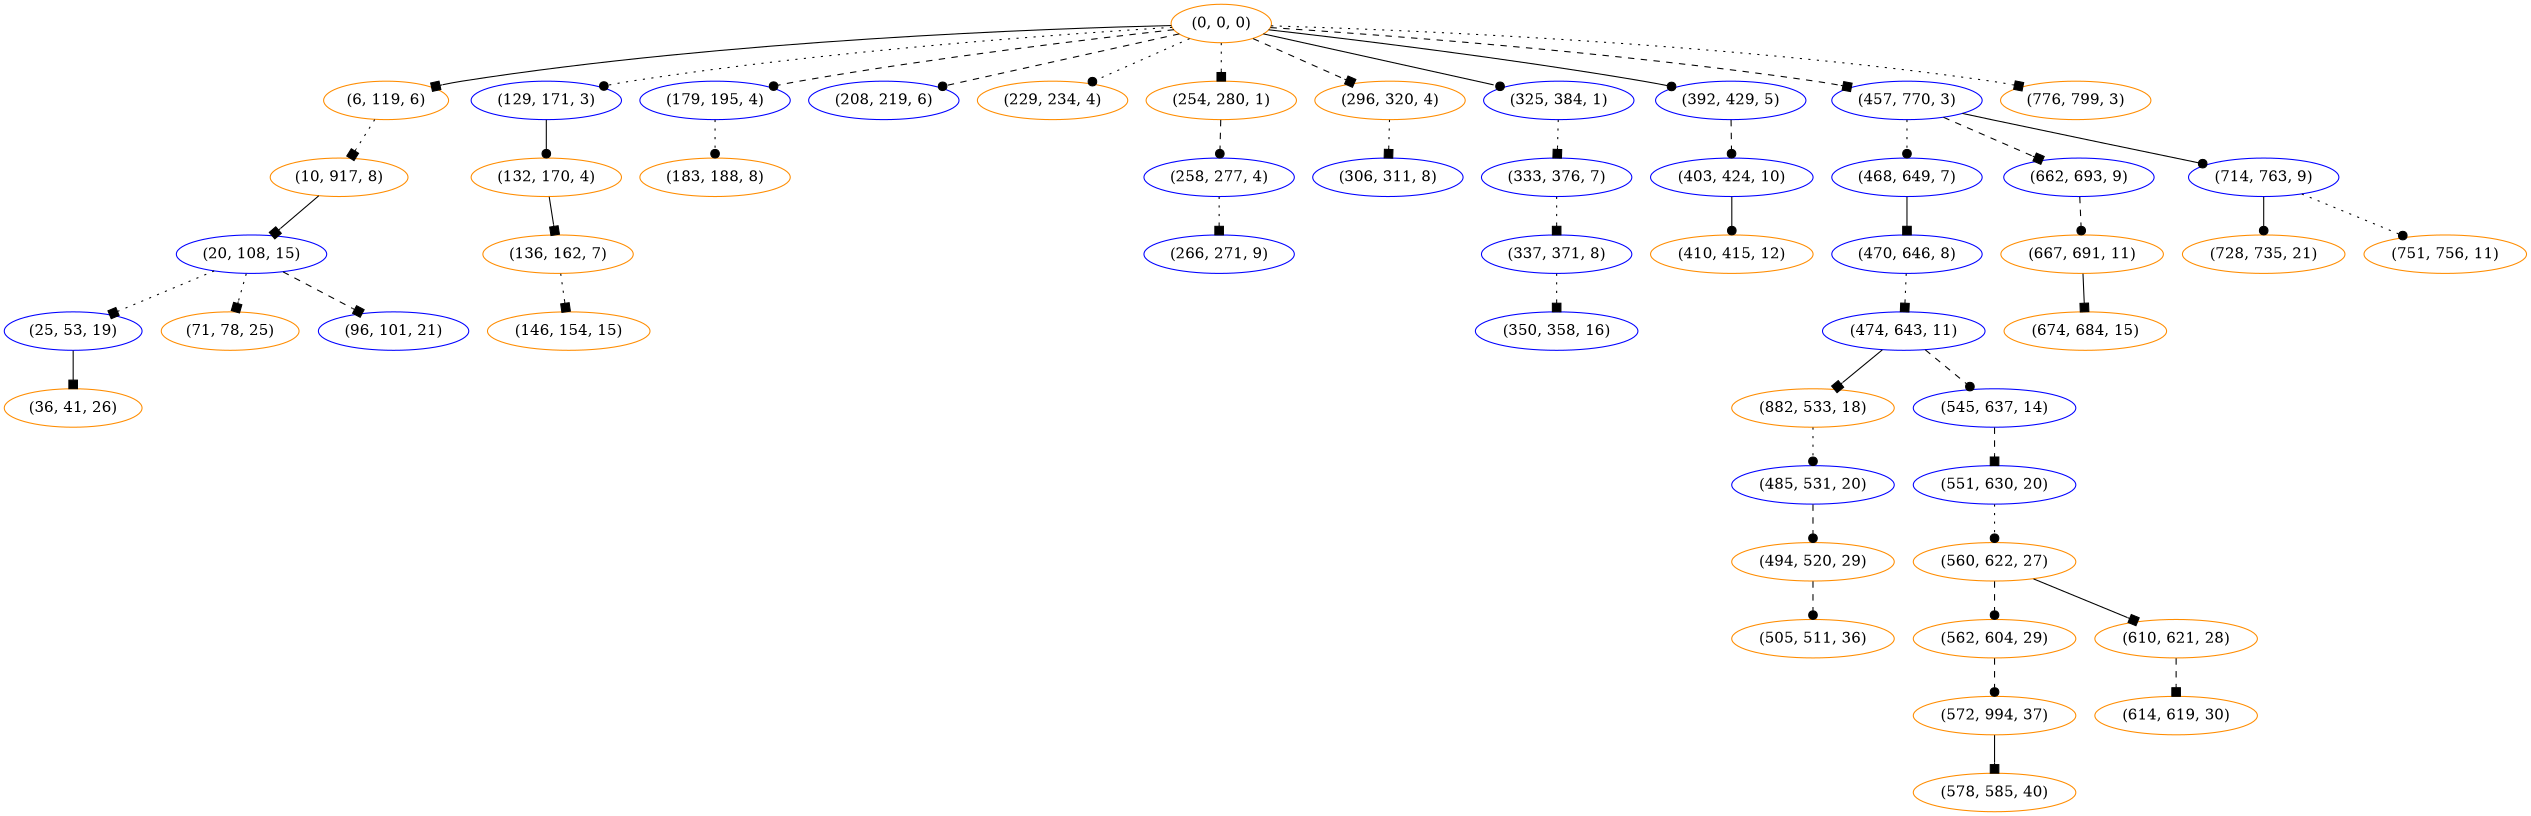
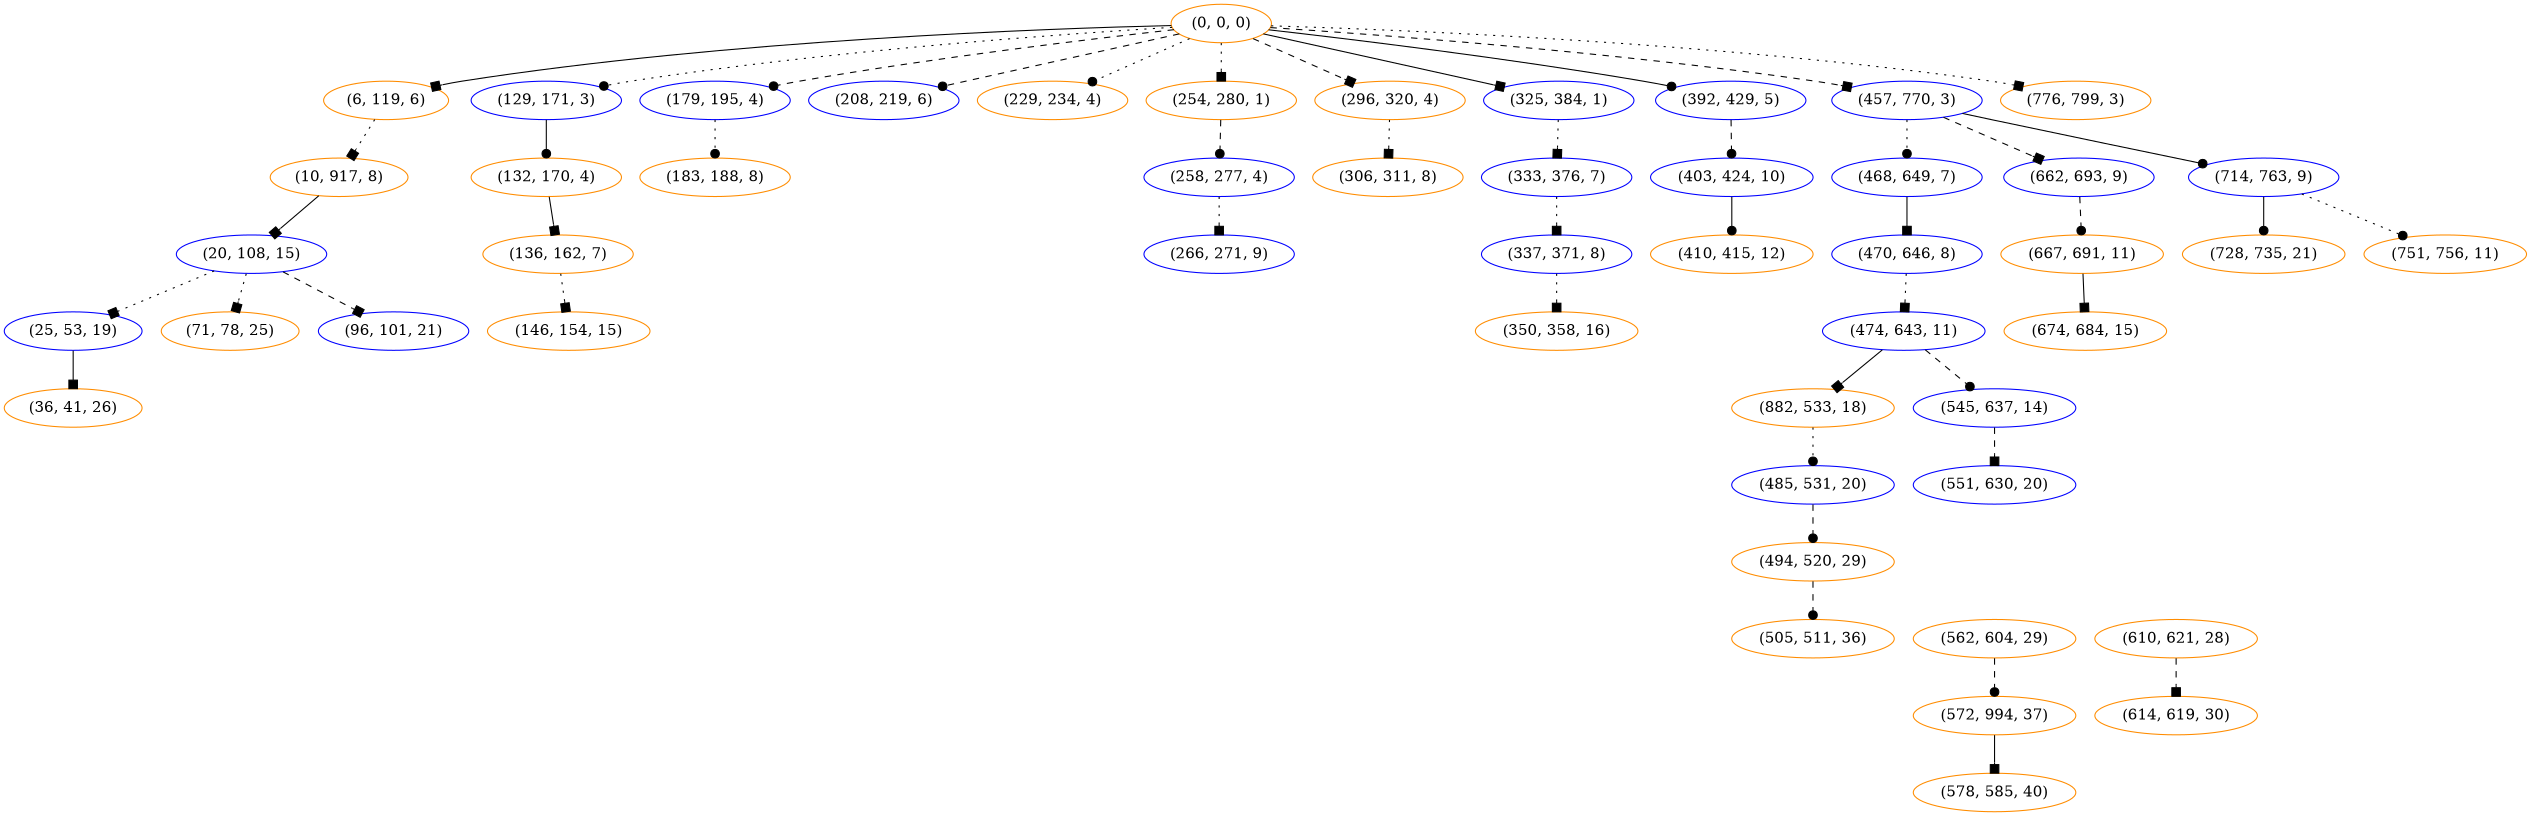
(1379, 59) -> (1379, 59)
(1388, 177) -> (1388, 177)
(1557, 331) -> (1557, 331)
(1995, 562) -> none
